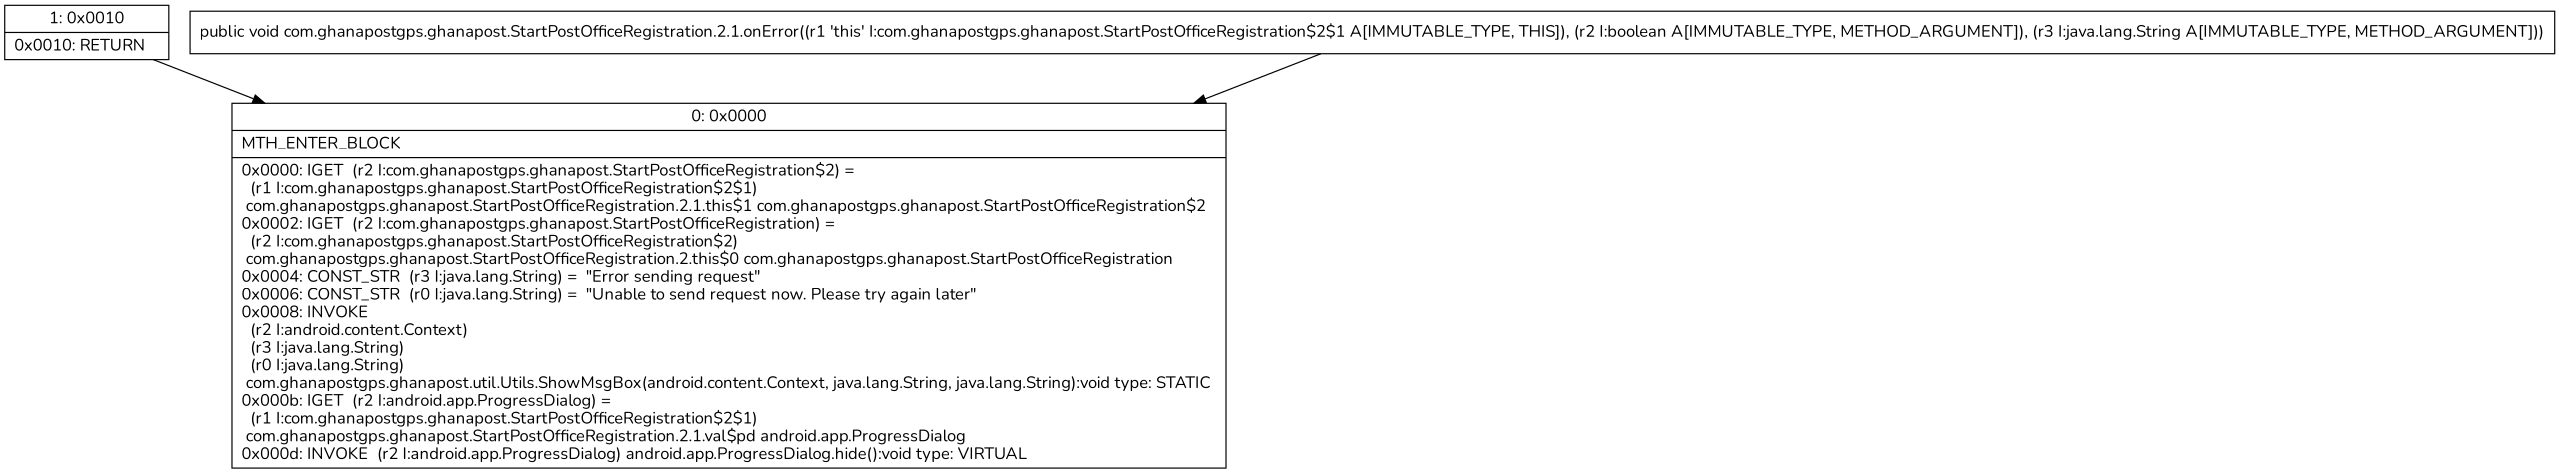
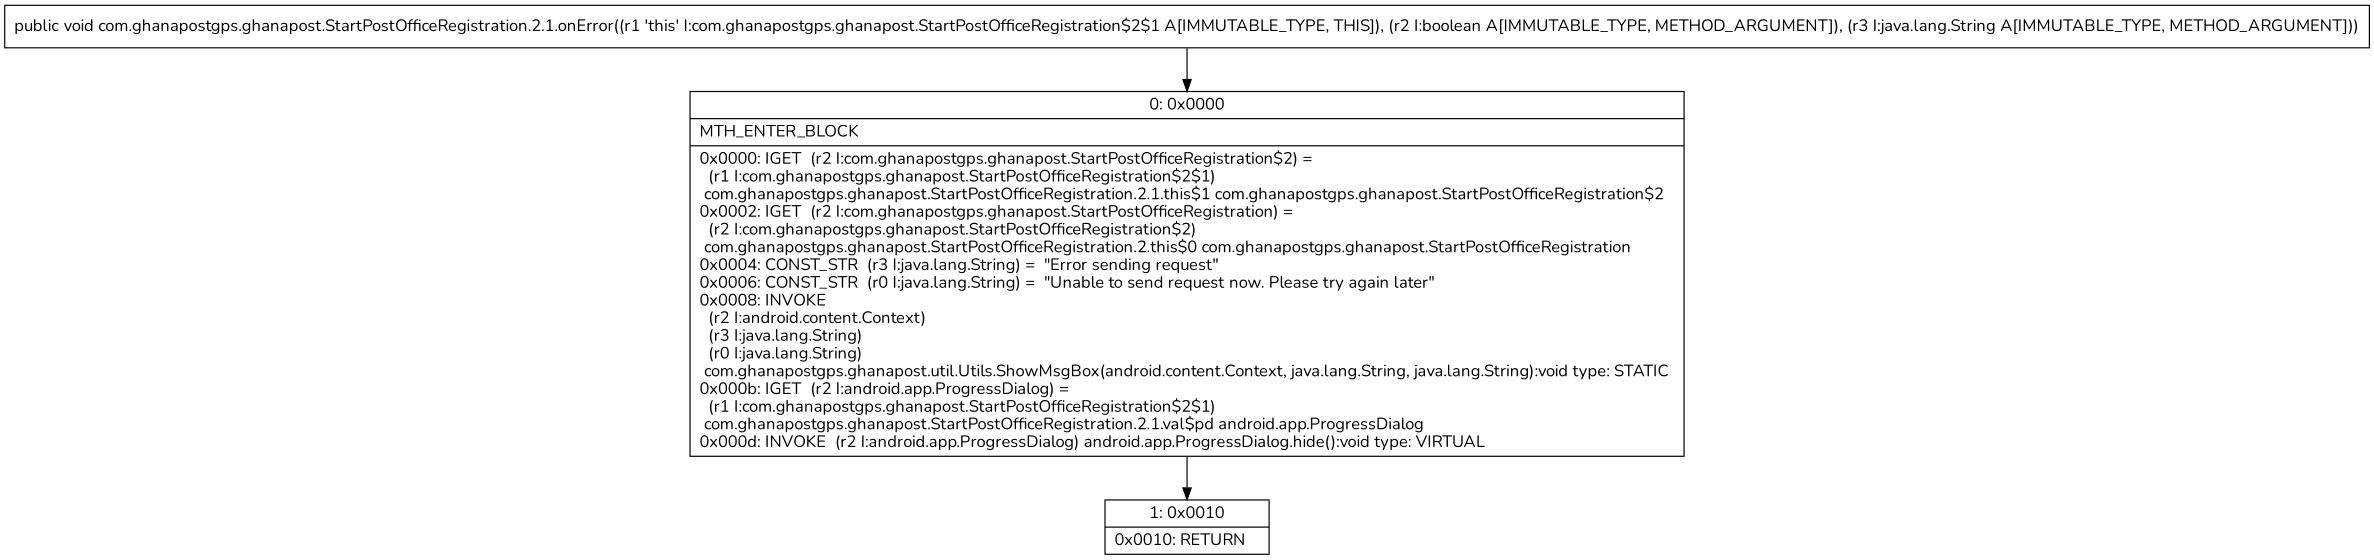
(203, 79) -> (1187, 472)
